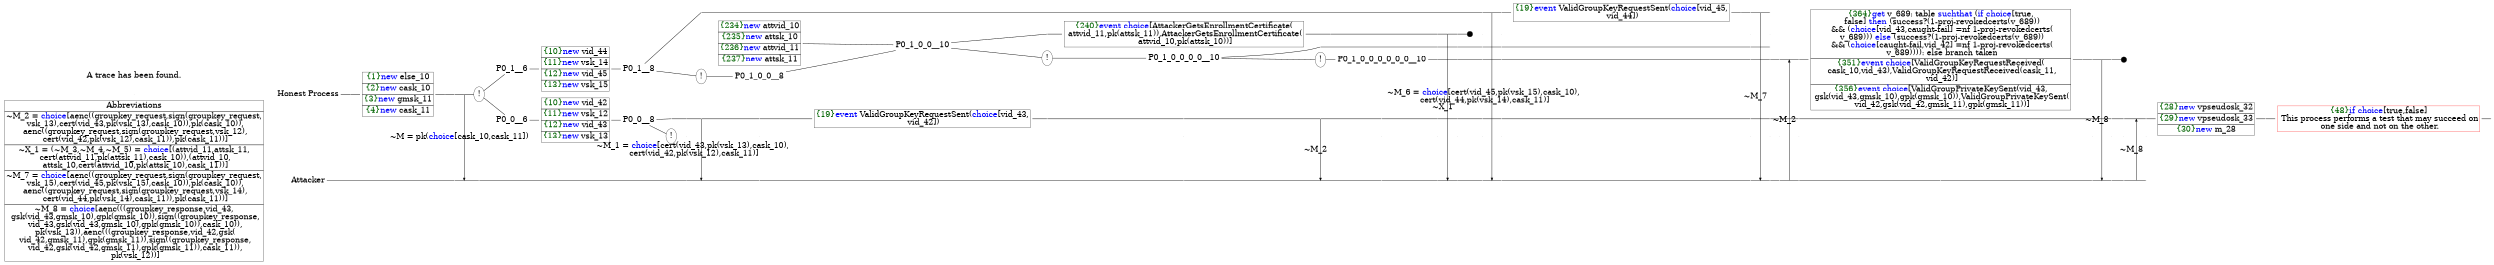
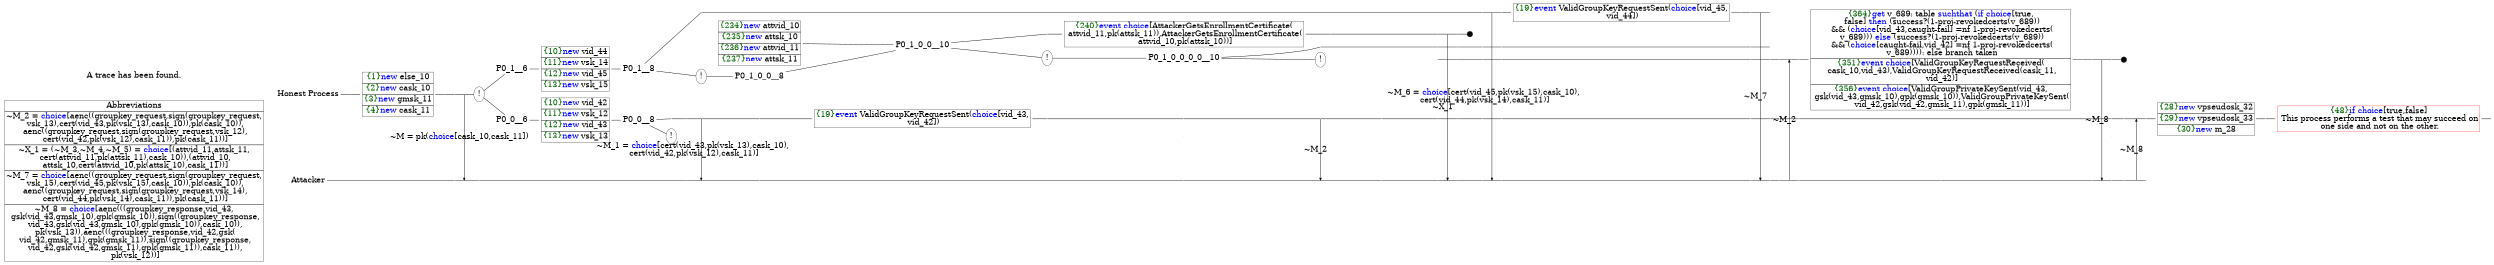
(1382, 60) -> none
